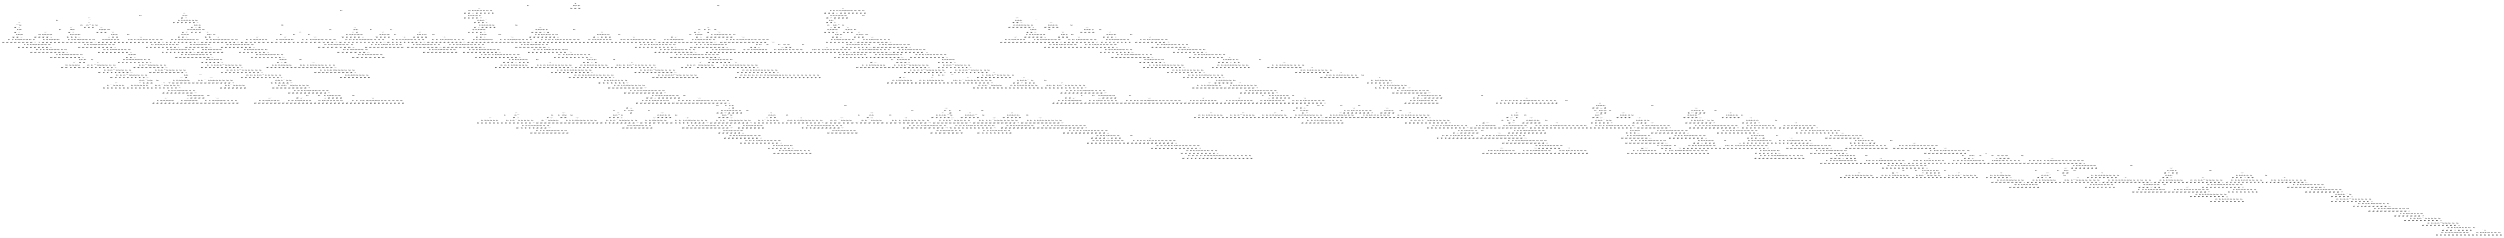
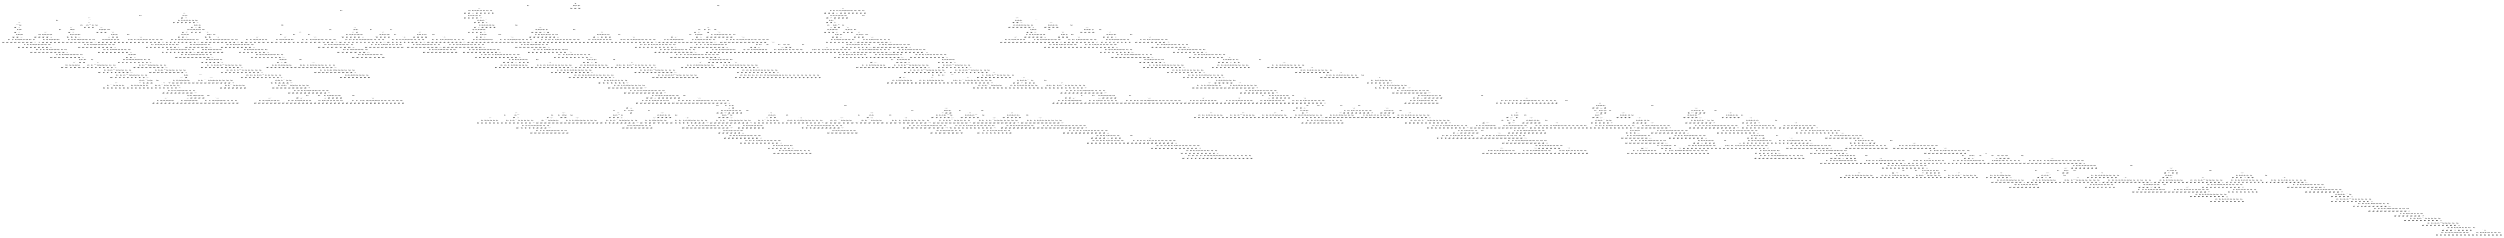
none -> (694, 68)
none -> (946, 113)
